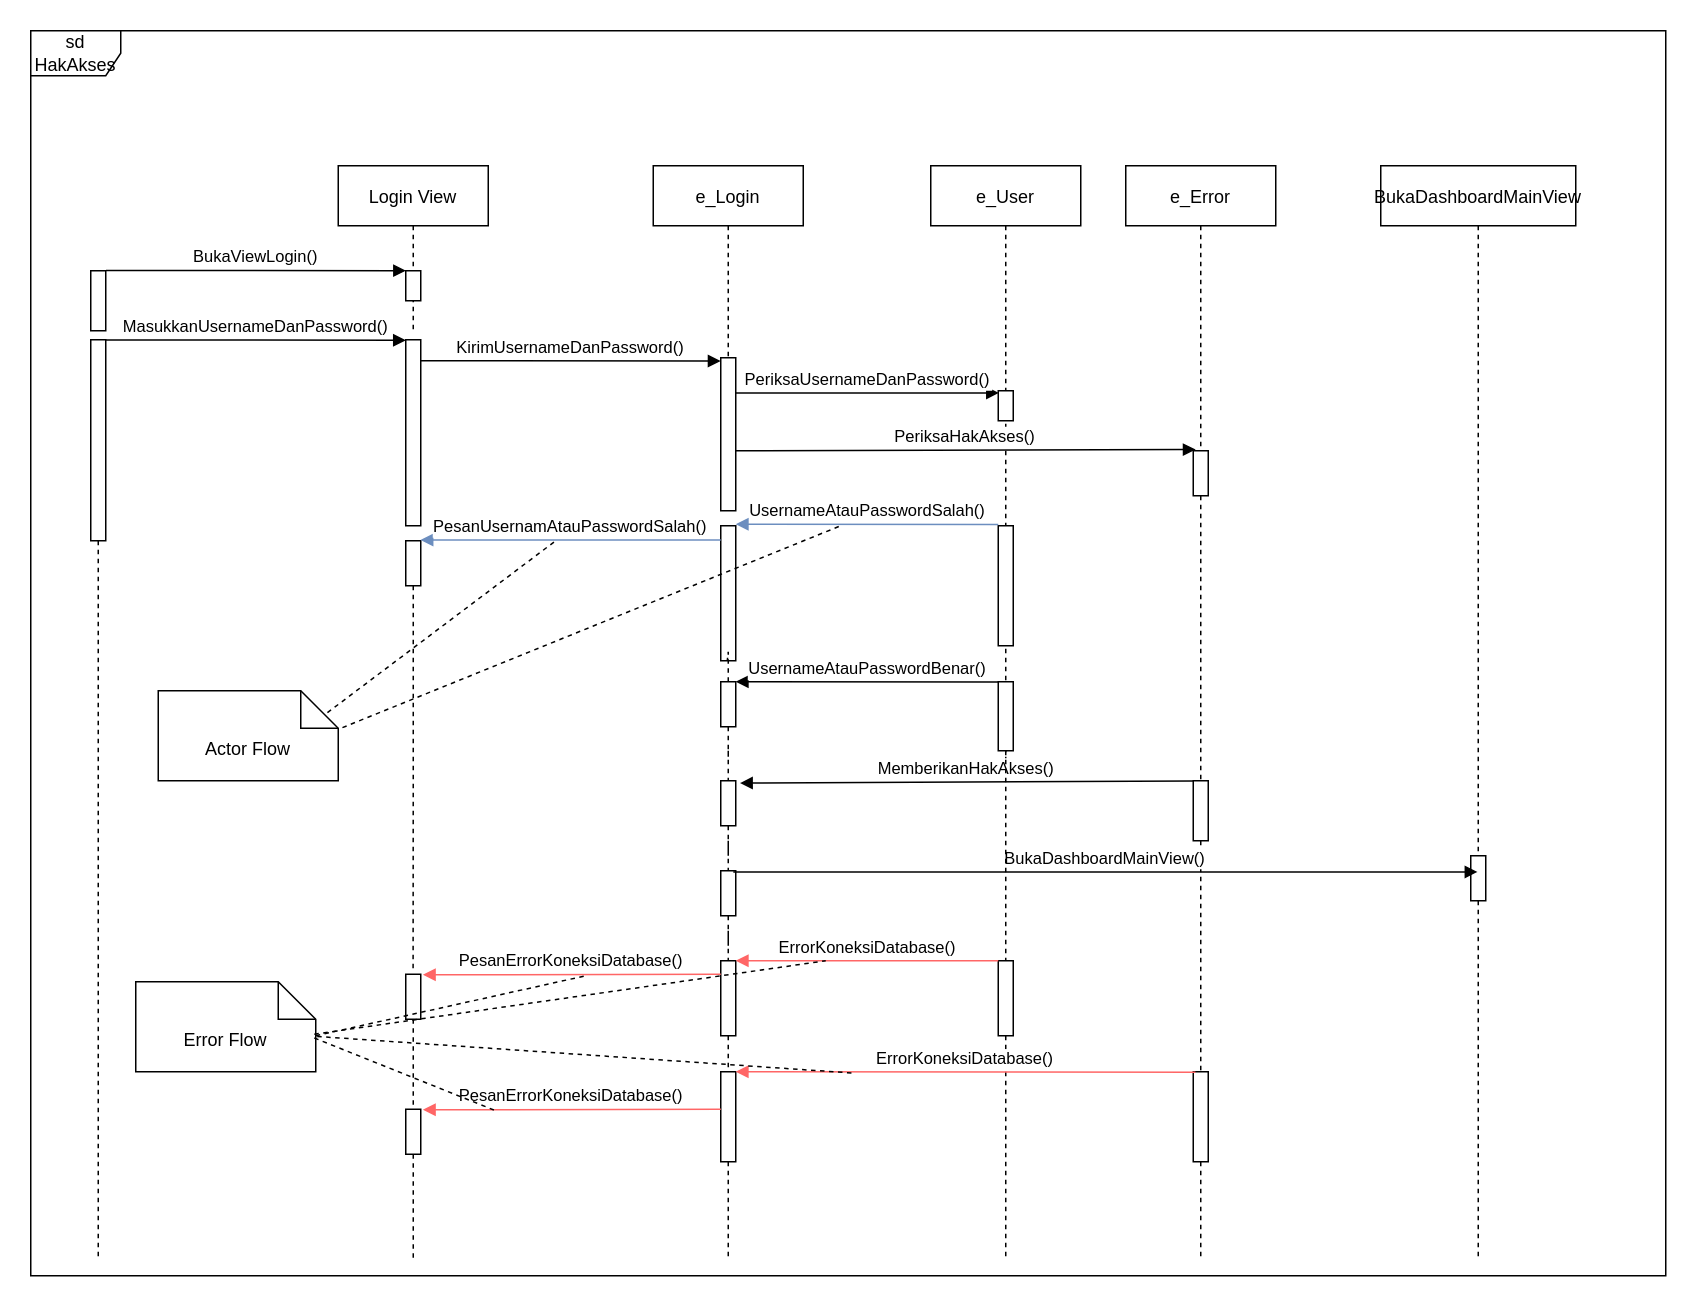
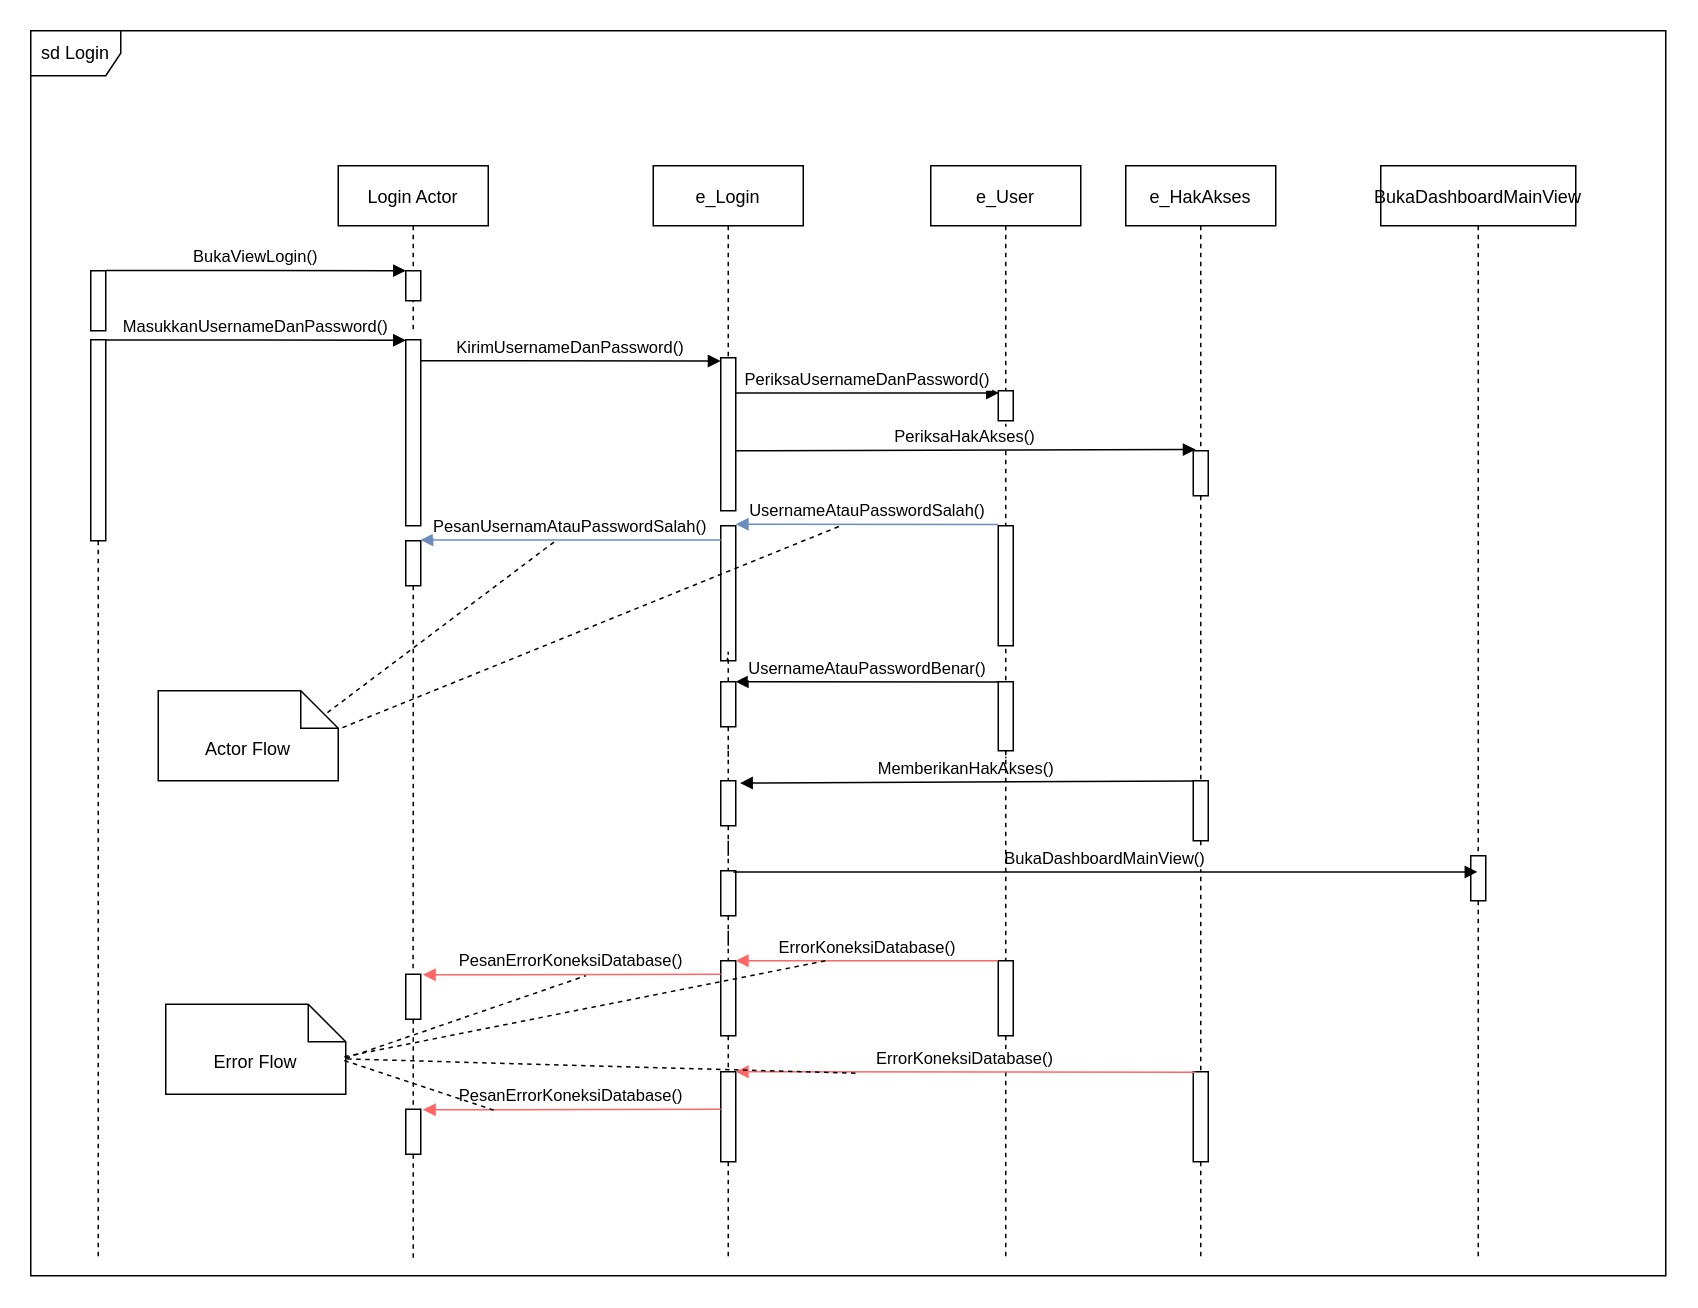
(76, 53) -> (76, 53)
(413, 197) -> (413, 197)
(1200, 197) -> (1200, 197)
(226, 1027) -> (256, 1049)
